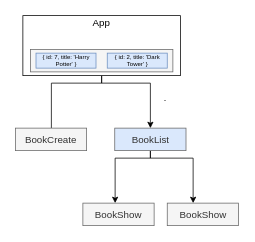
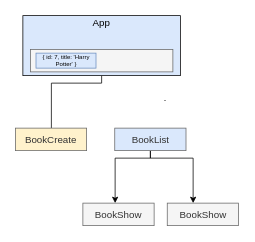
(102, 45) -> (102, 45)
(137, 60) -> none
(150, 101) -> none
(51, 139) -> (51, 139)
